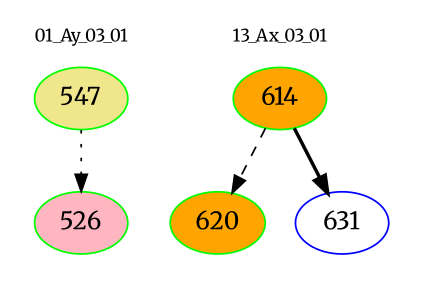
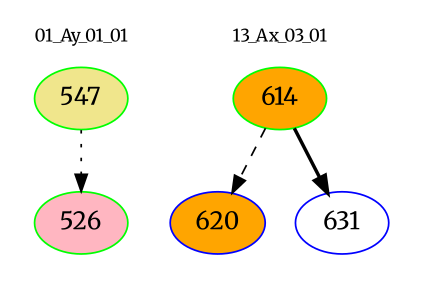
(82, 37) -> (82, 37)
(218, 223) -> (218, 223)
